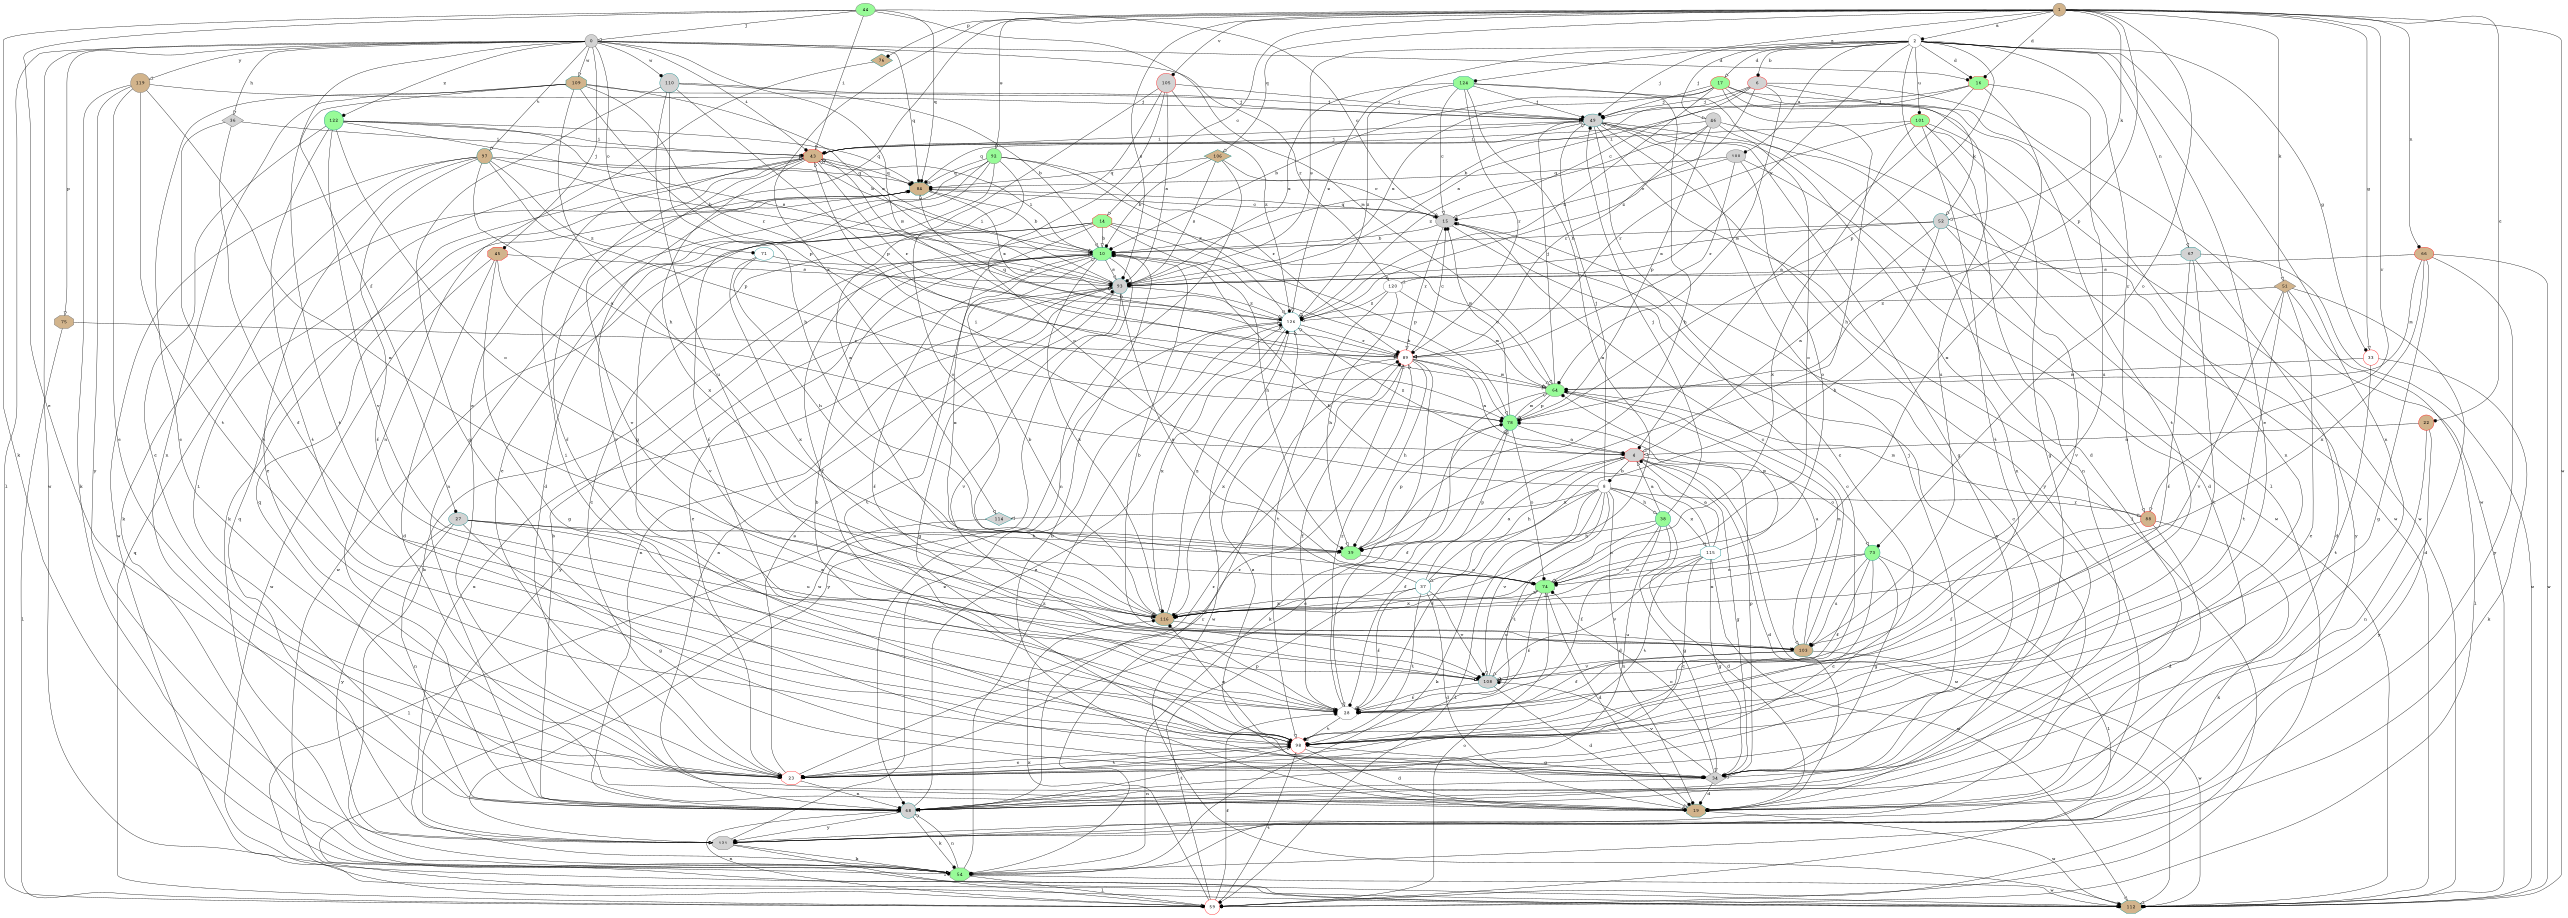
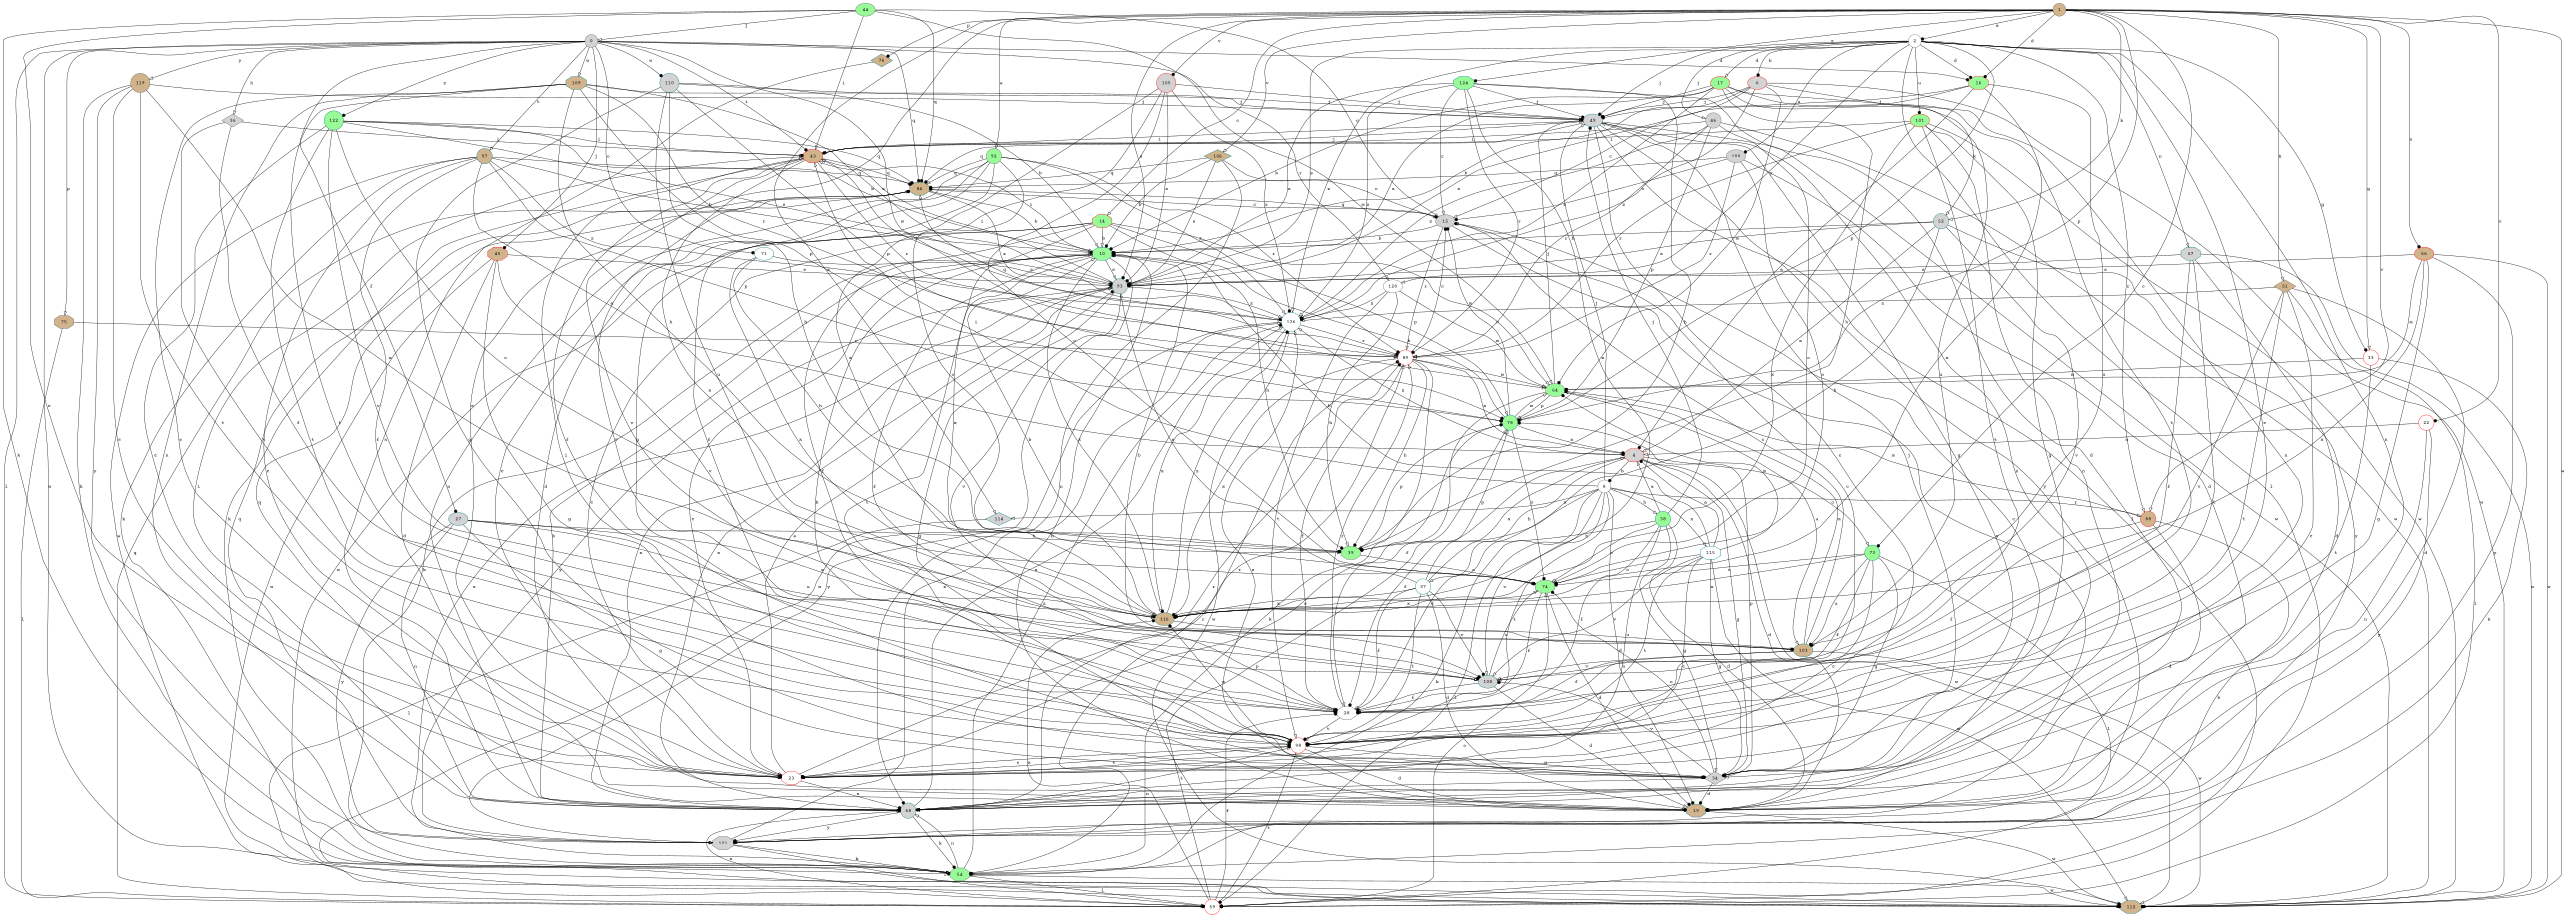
(1267, 83) -> (1267, 83)
(2426, 423) -> (2426, 423)
